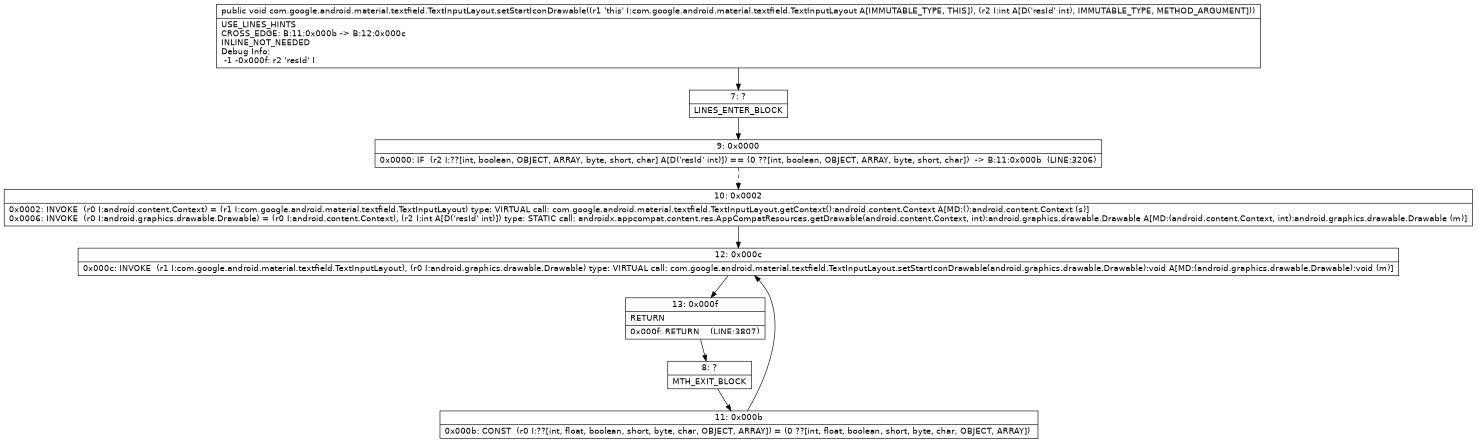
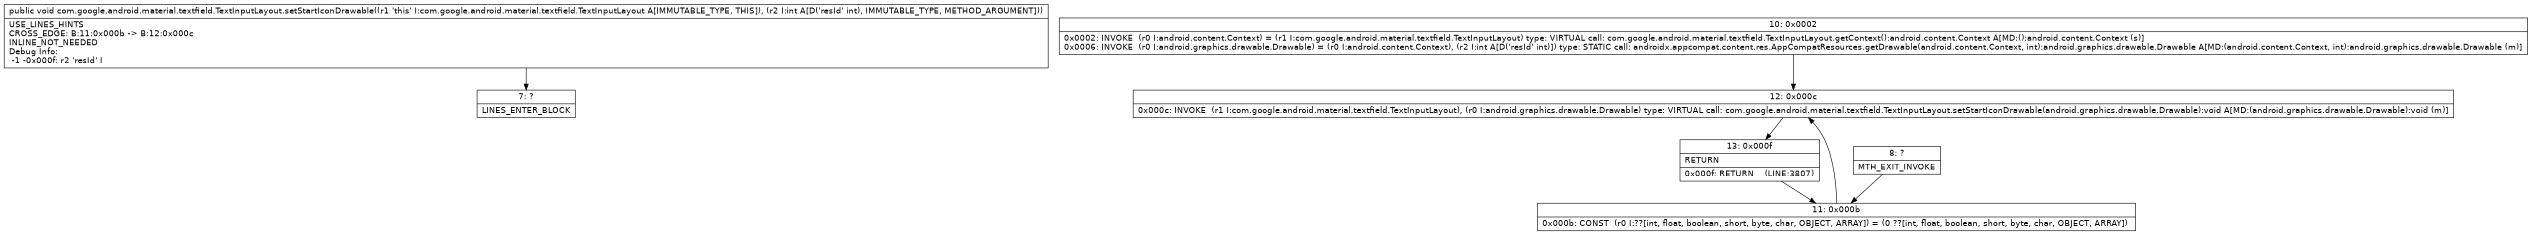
(738, 154) -> none
(703, 347) -> (1796, 190)
(710, 382) -> (1897, 167)
